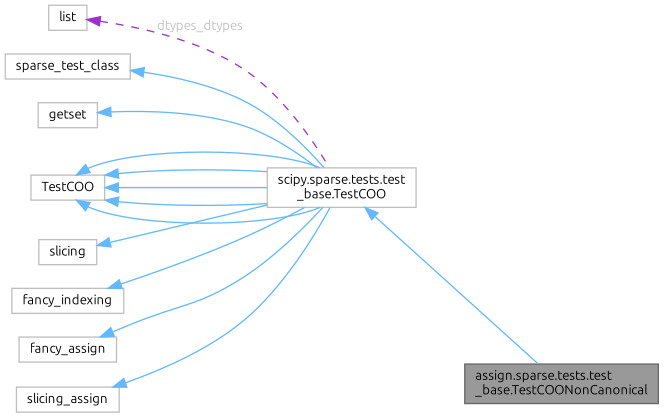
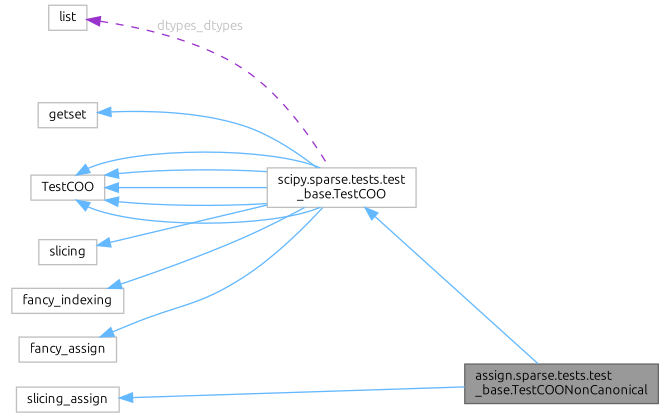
(68, 66) -> none
(247, 318) -> (299, 392)
